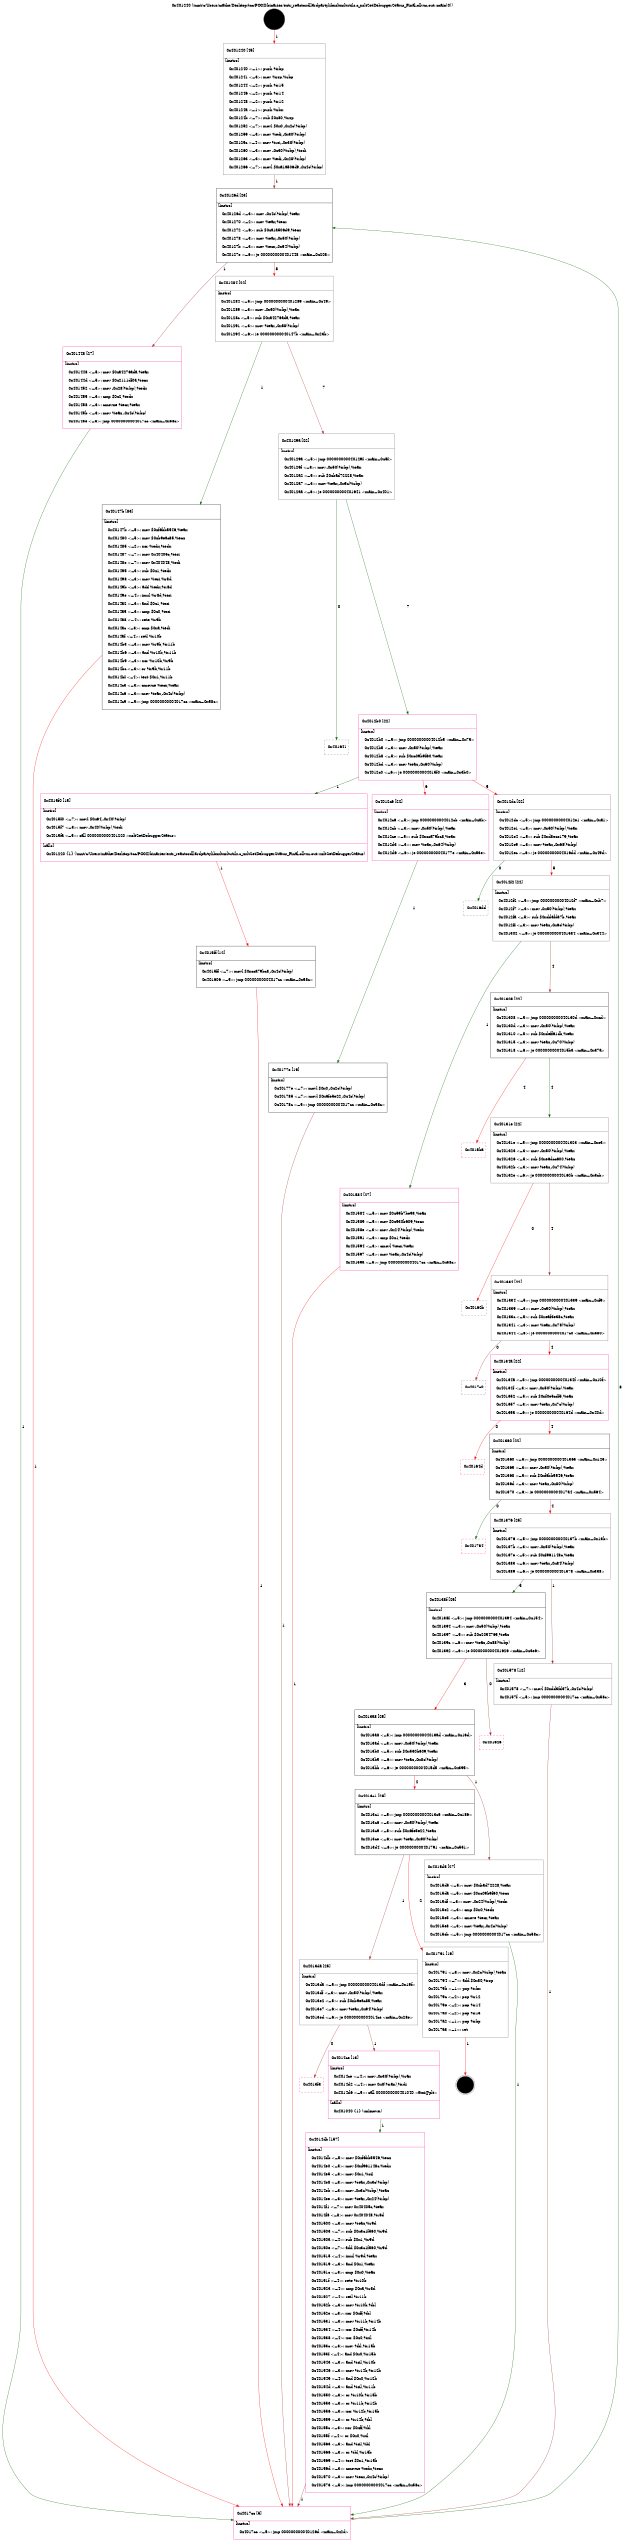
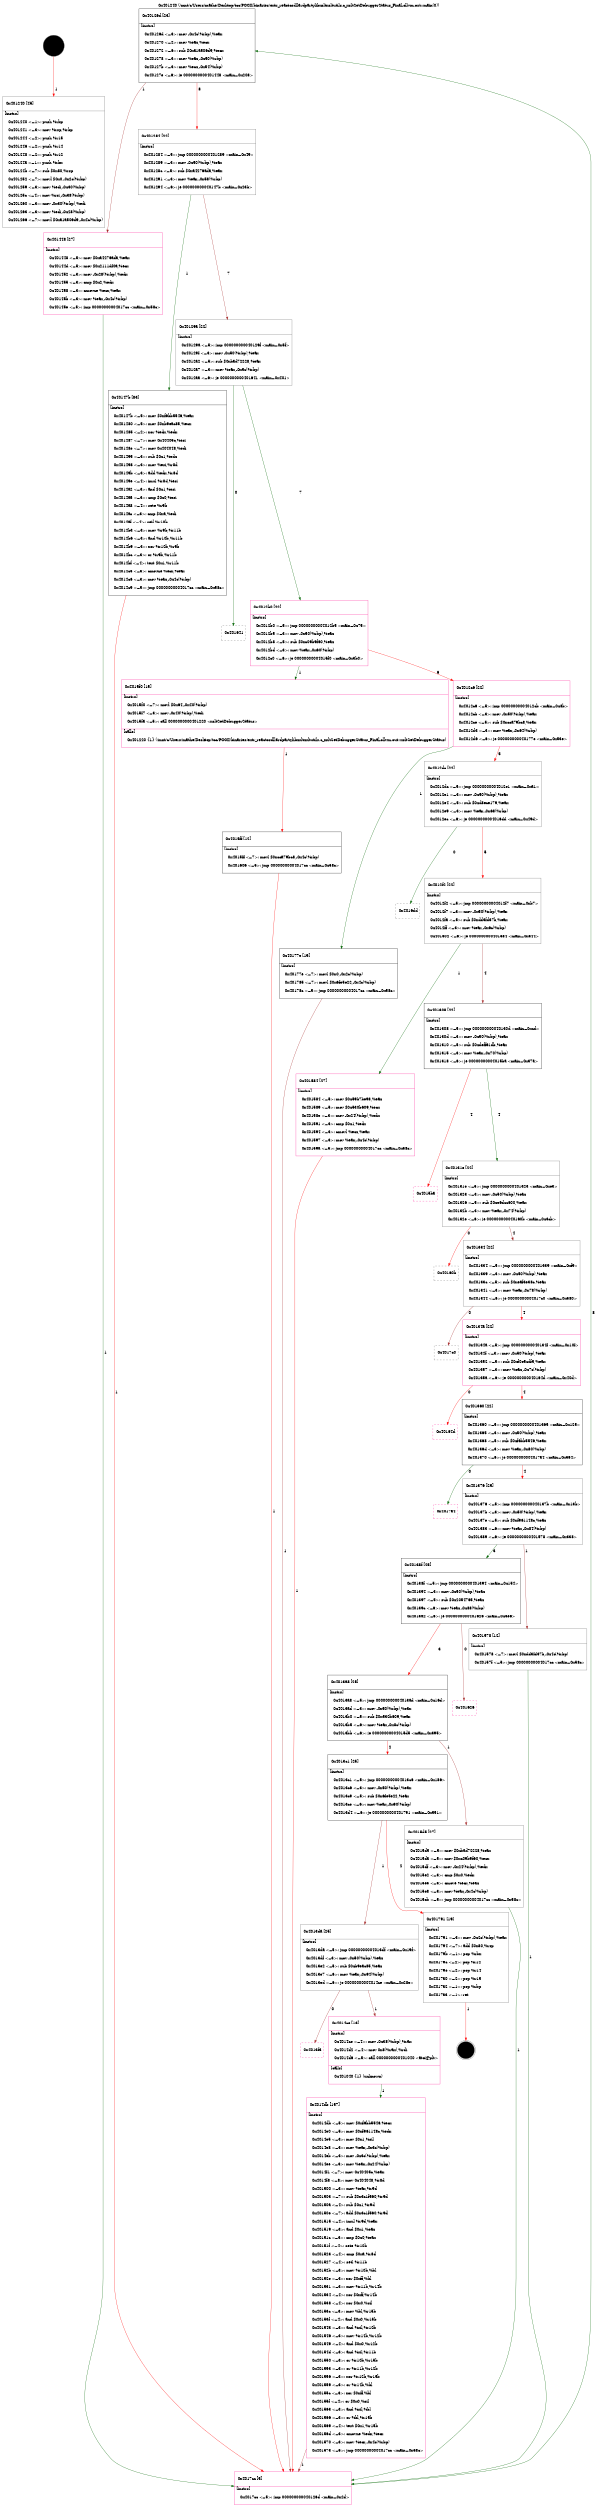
(274, 180) -> none
(484, 787) -> (498, 753)
(548, 2188) -> (528, 2153)
